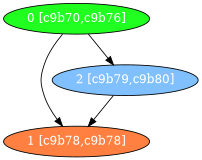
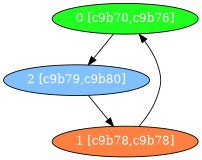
(41, 76) -> (160, 85)
